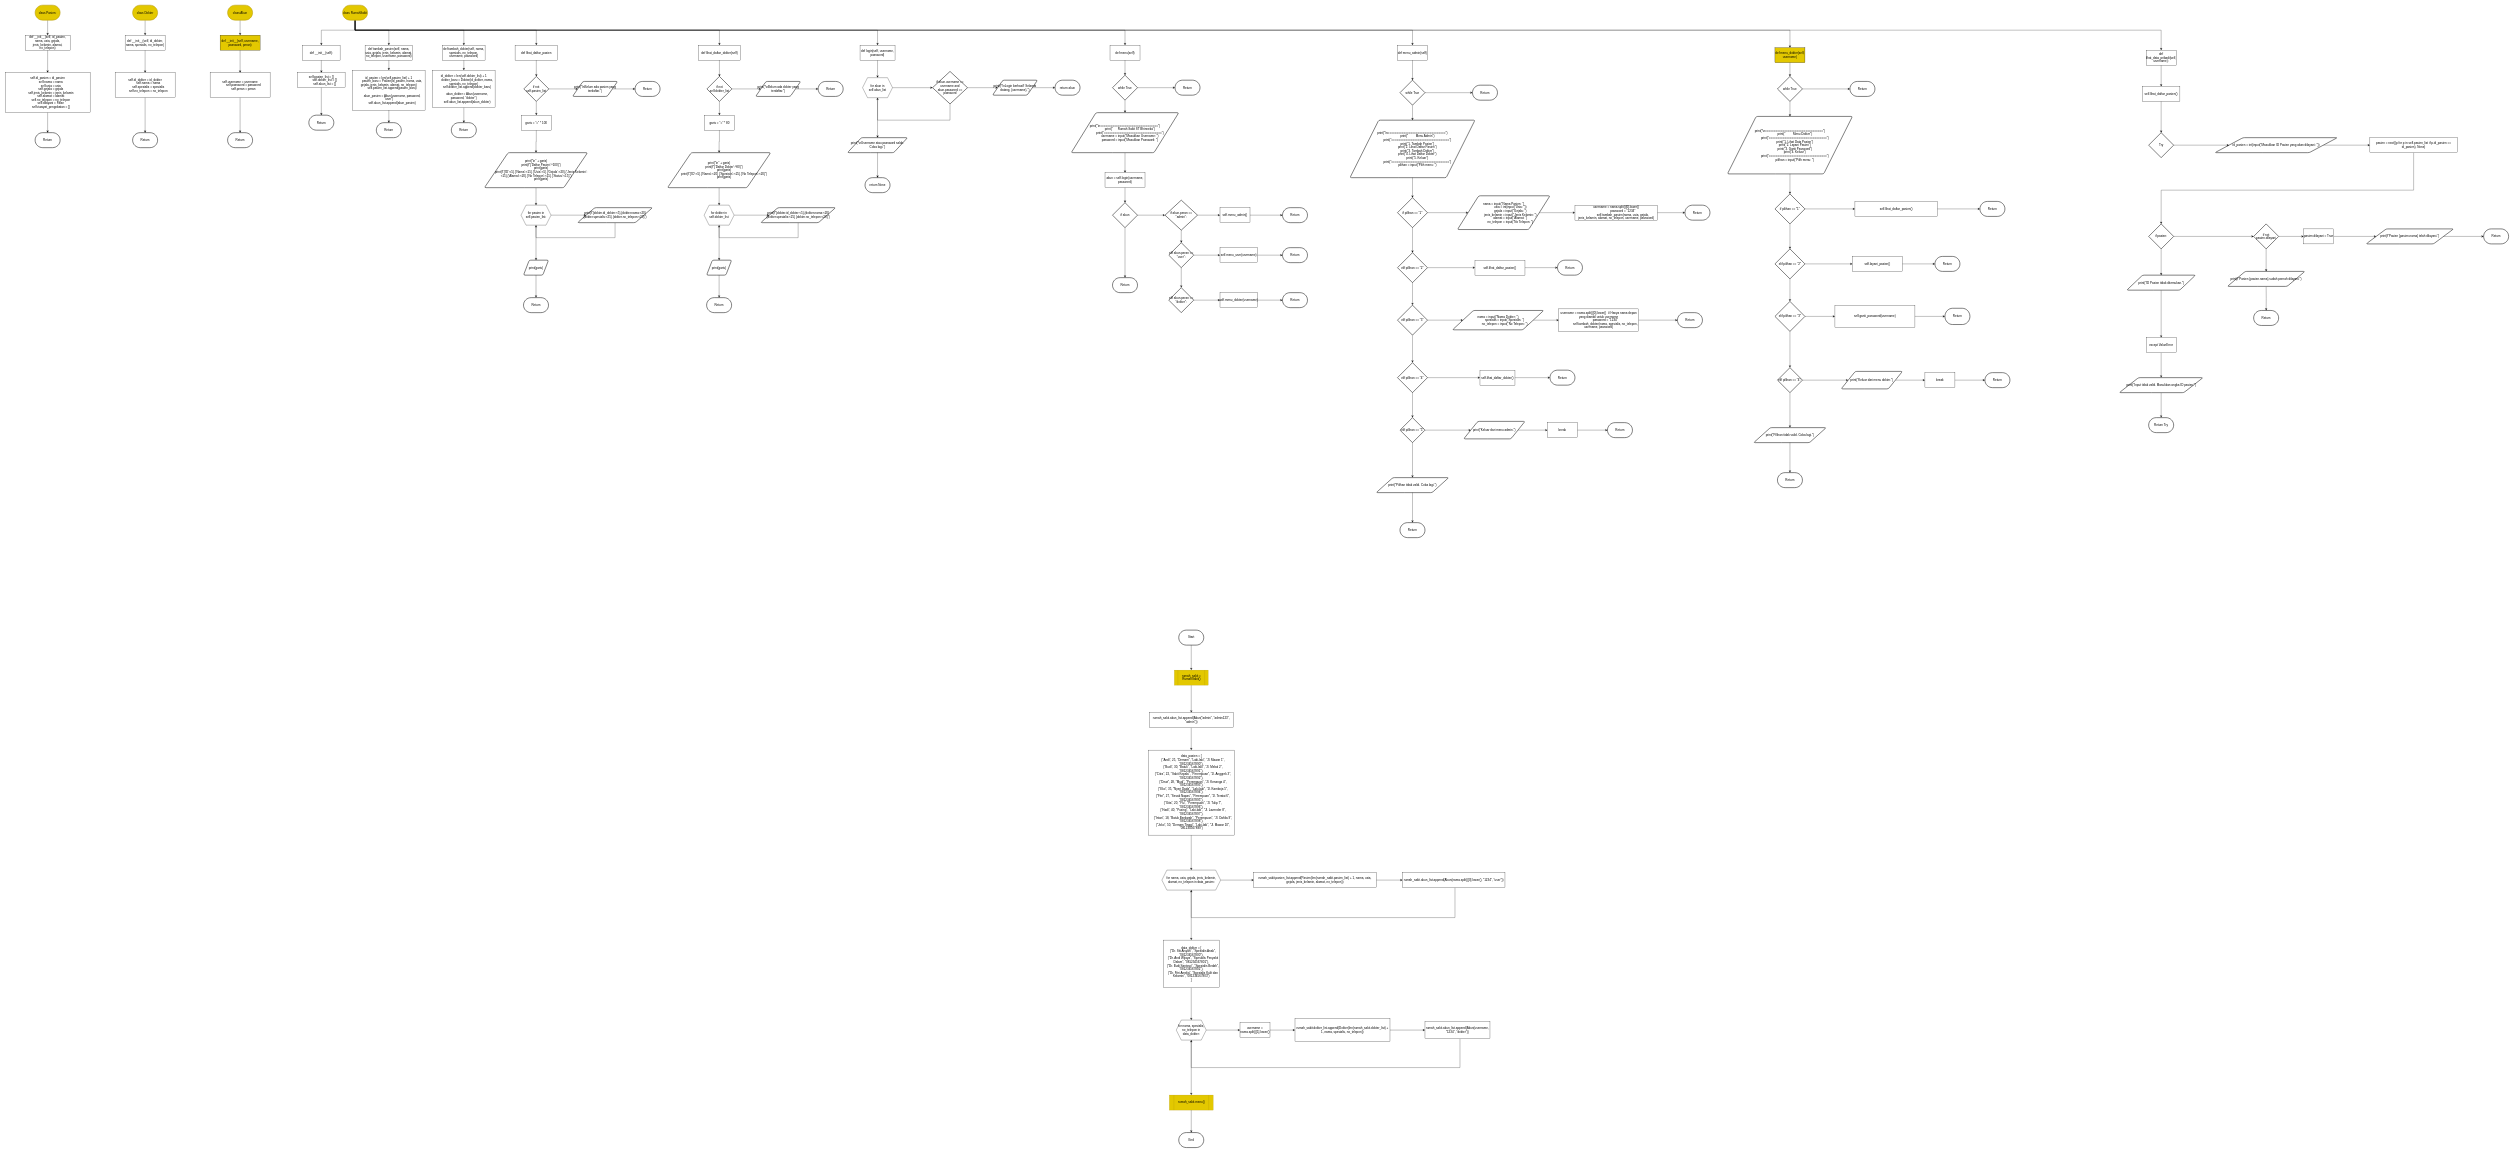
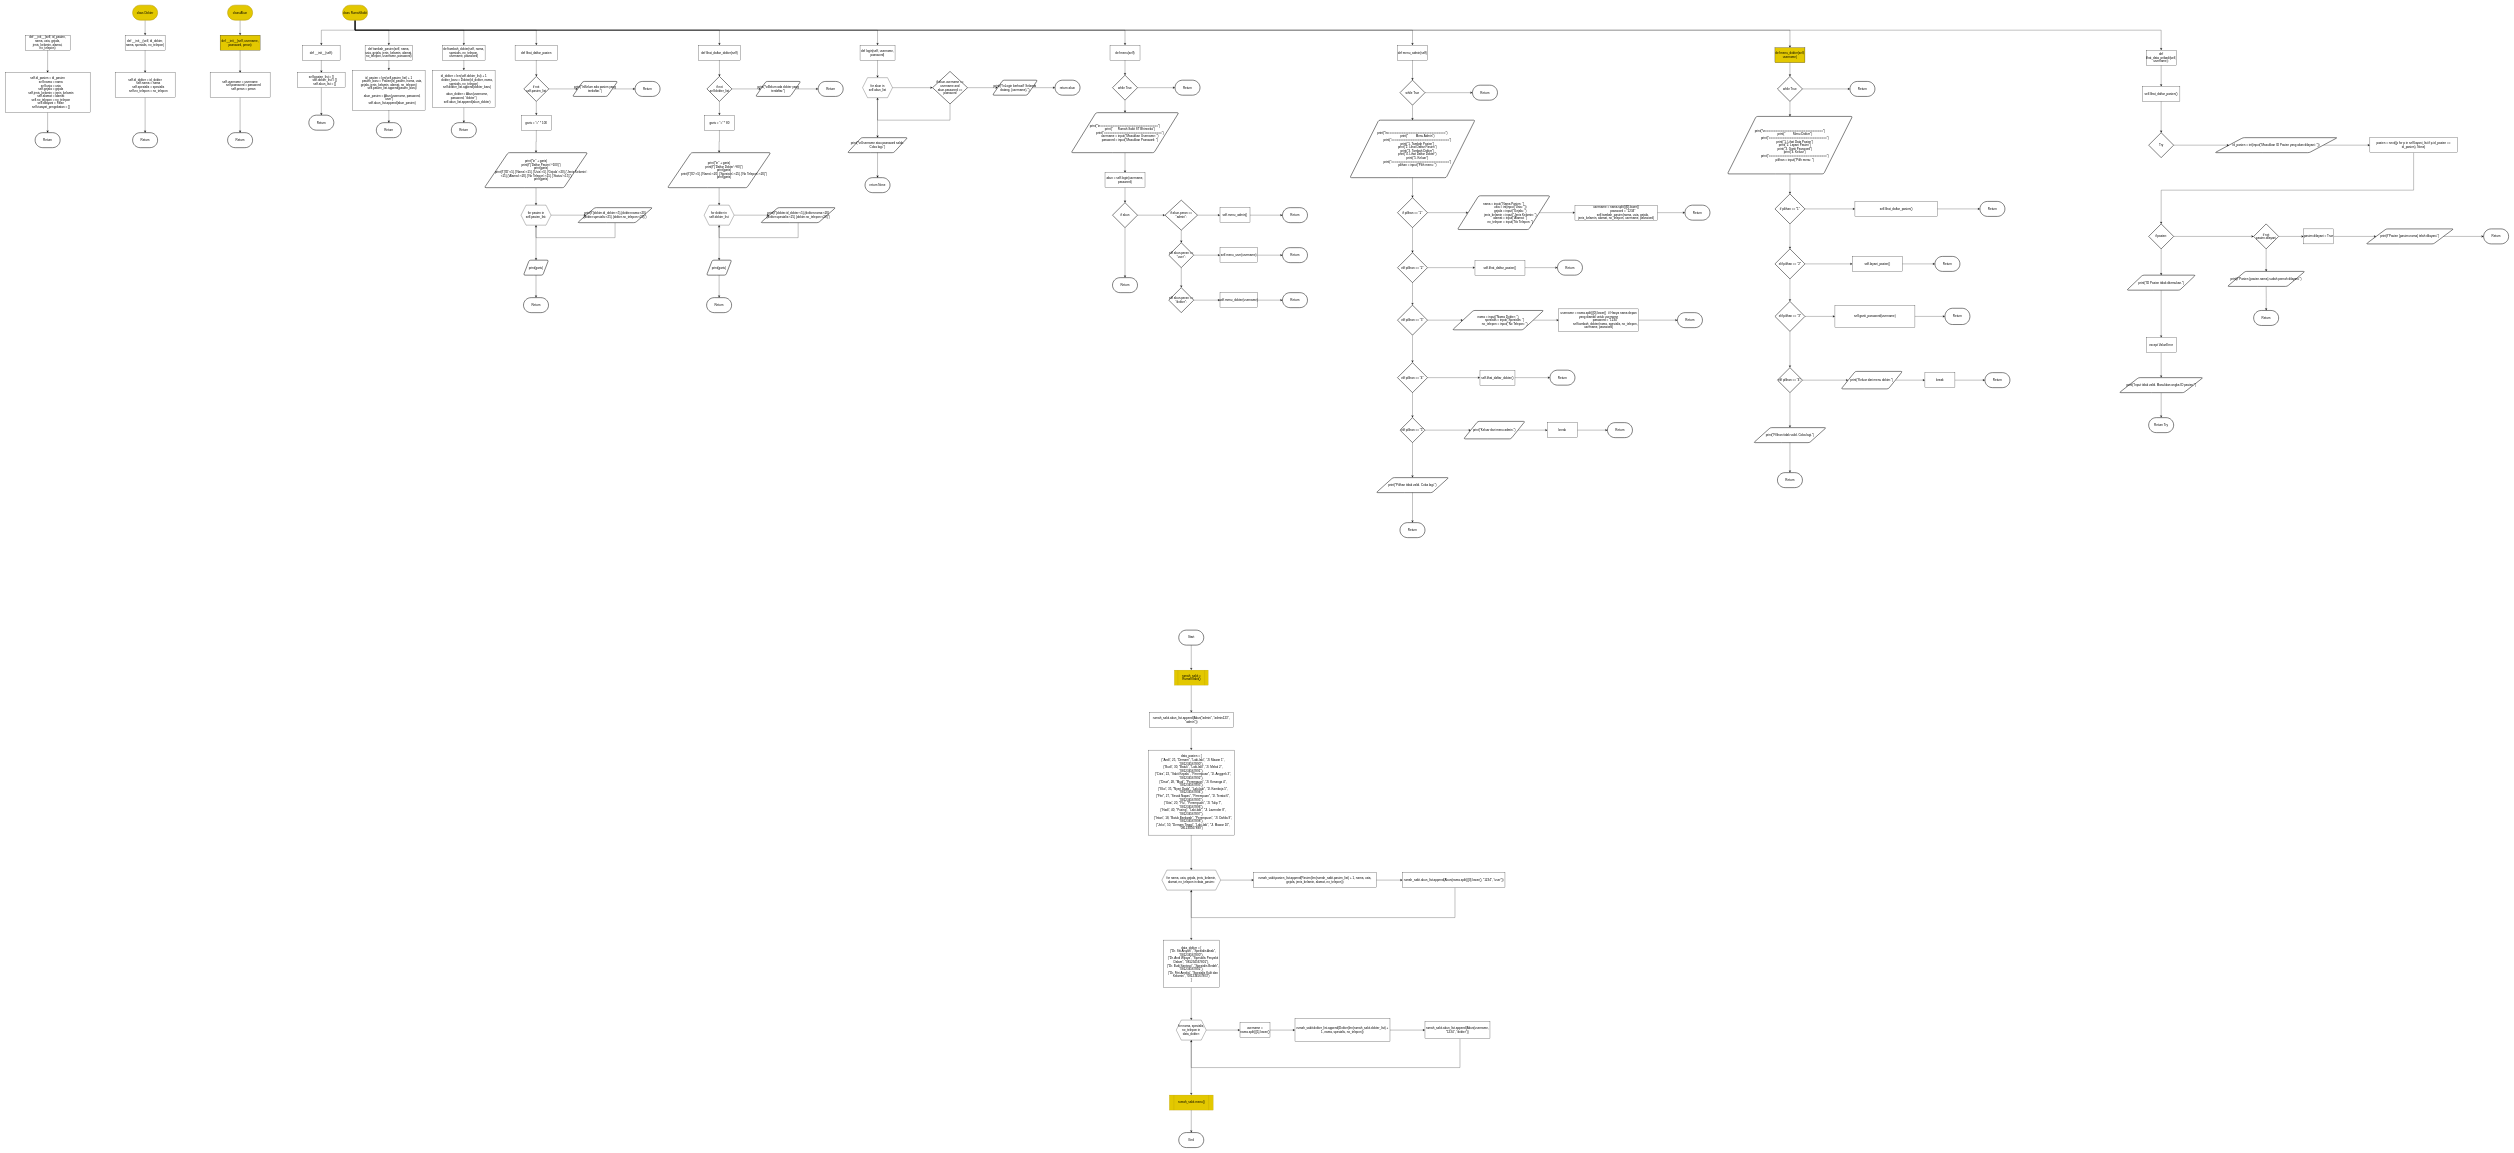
(48, 13) -> none
(48, 21) -> none
(2414, 145) -> (2414, 145)
